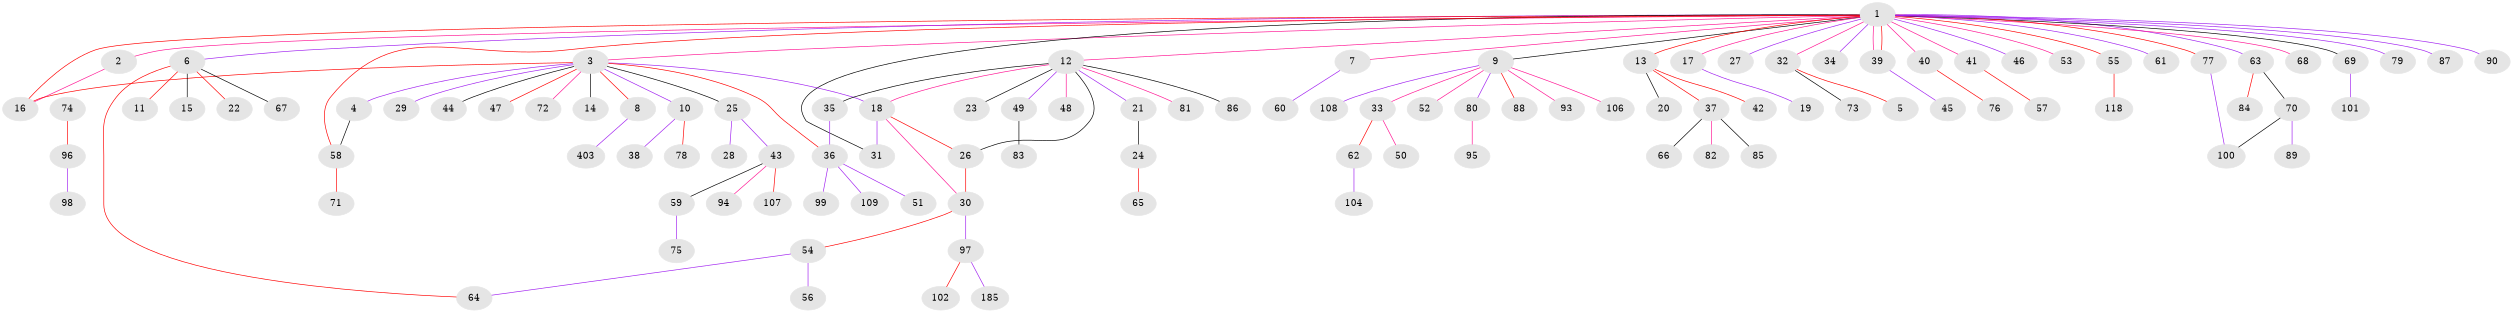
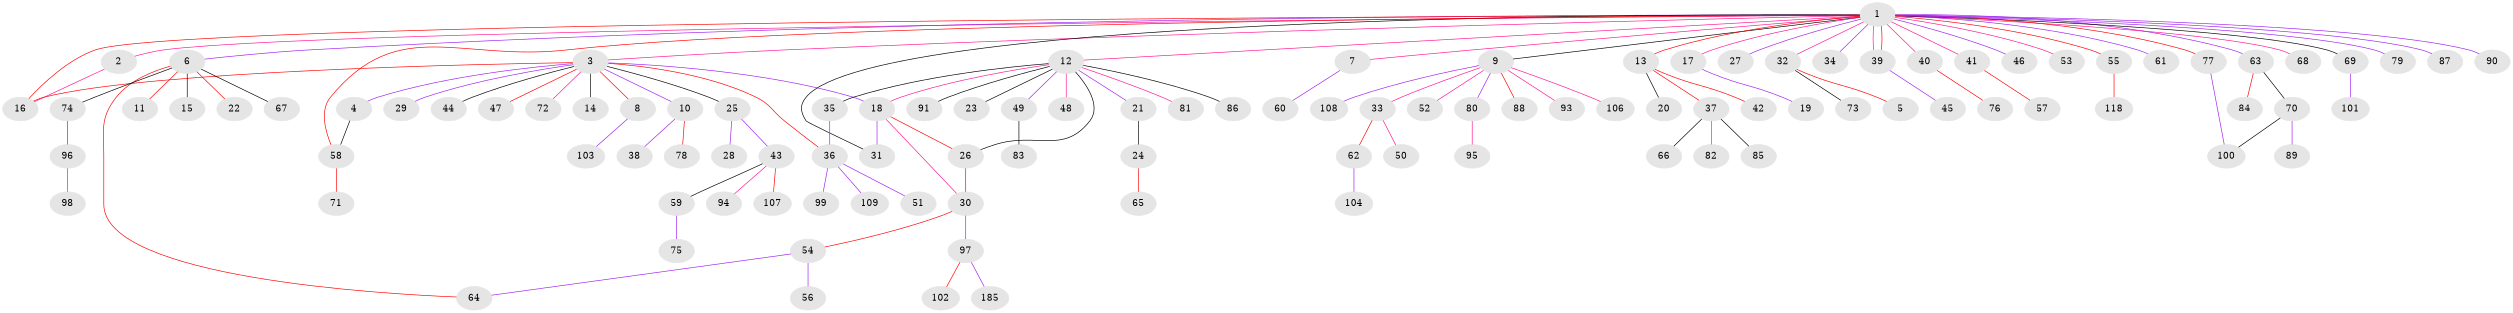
none -> (114, 90)
none -> (924, 109)
(586, 156) -> (586, 156)
